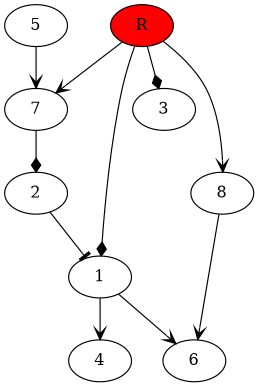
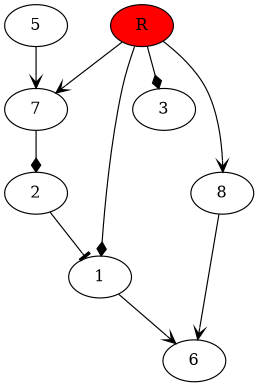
(100, 361) -> none
